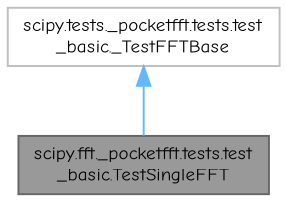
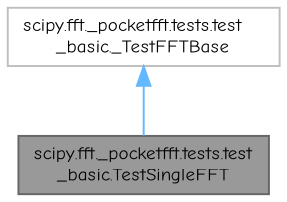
(144, 37) -> (144, 37)
